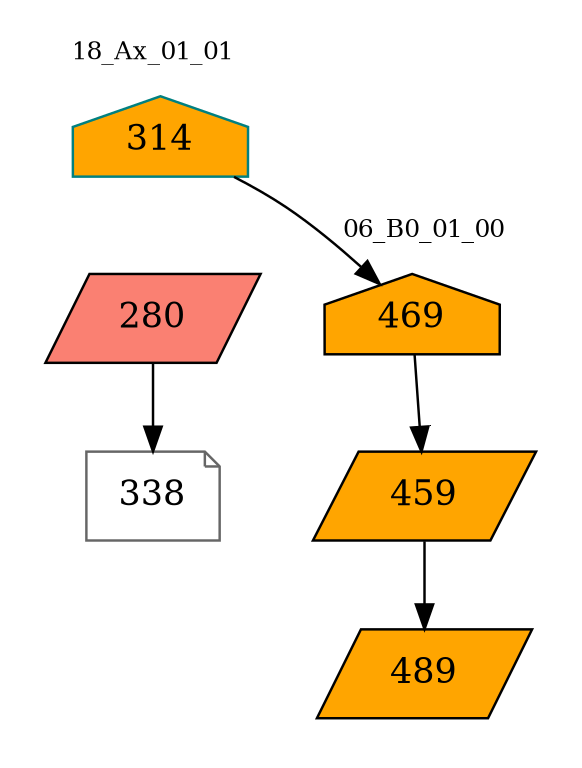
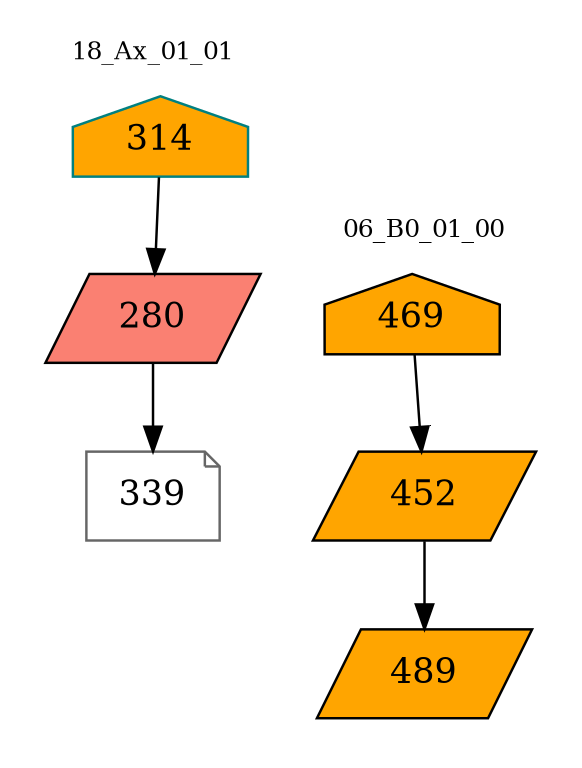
(313, 227) -> (157, 213)
(153, 496) -> (153, 496)
(425, 496) -> (425, 496)
